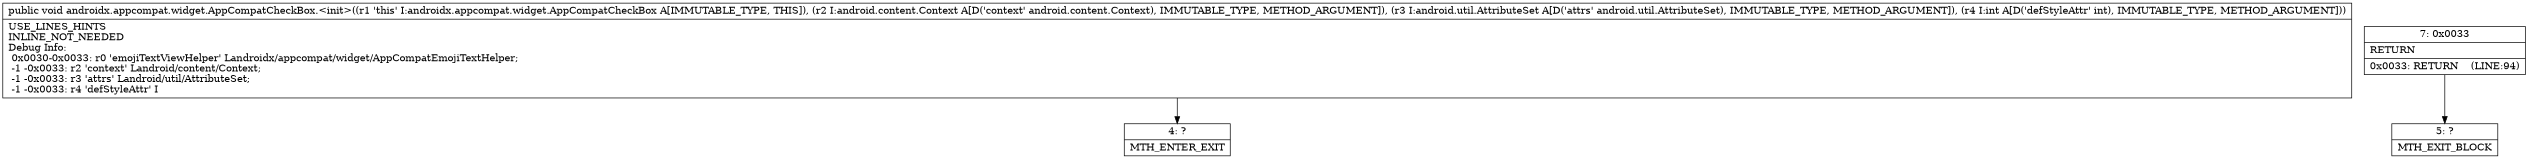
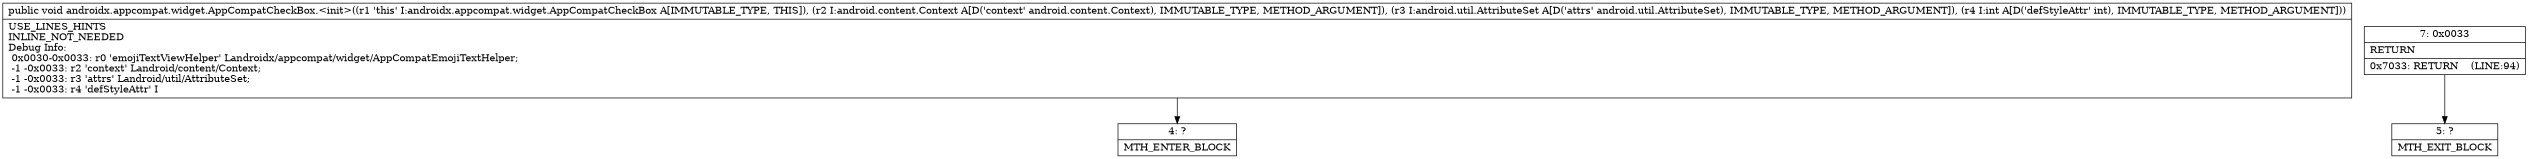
(2445, 66) -> (2445, 66)
(1177, 147) -> (1177, 147)
